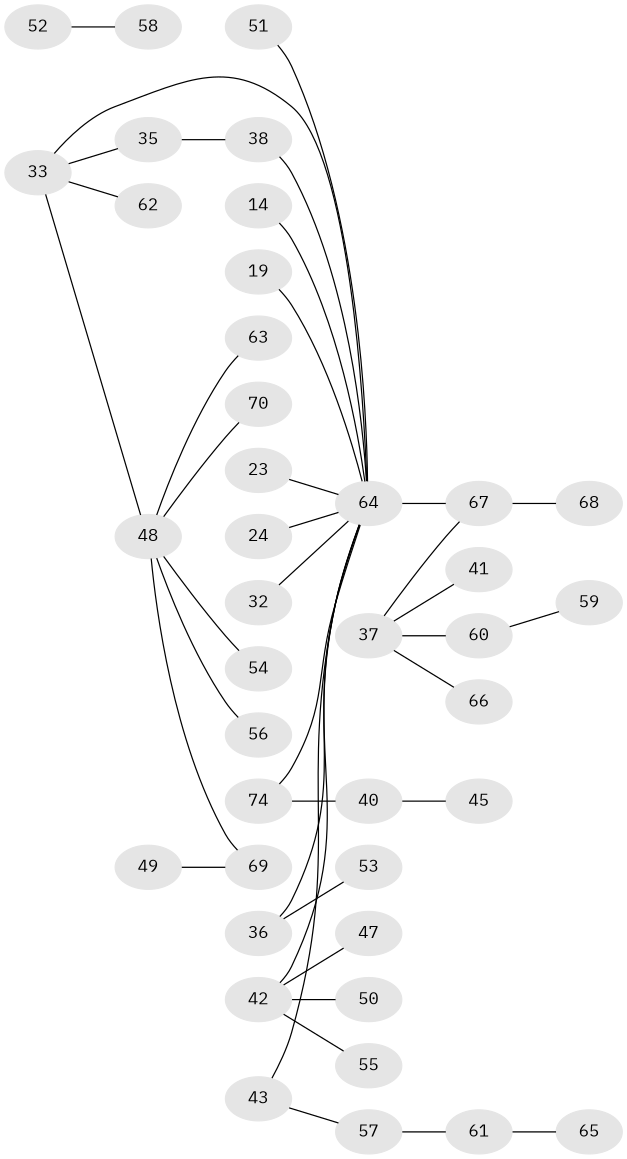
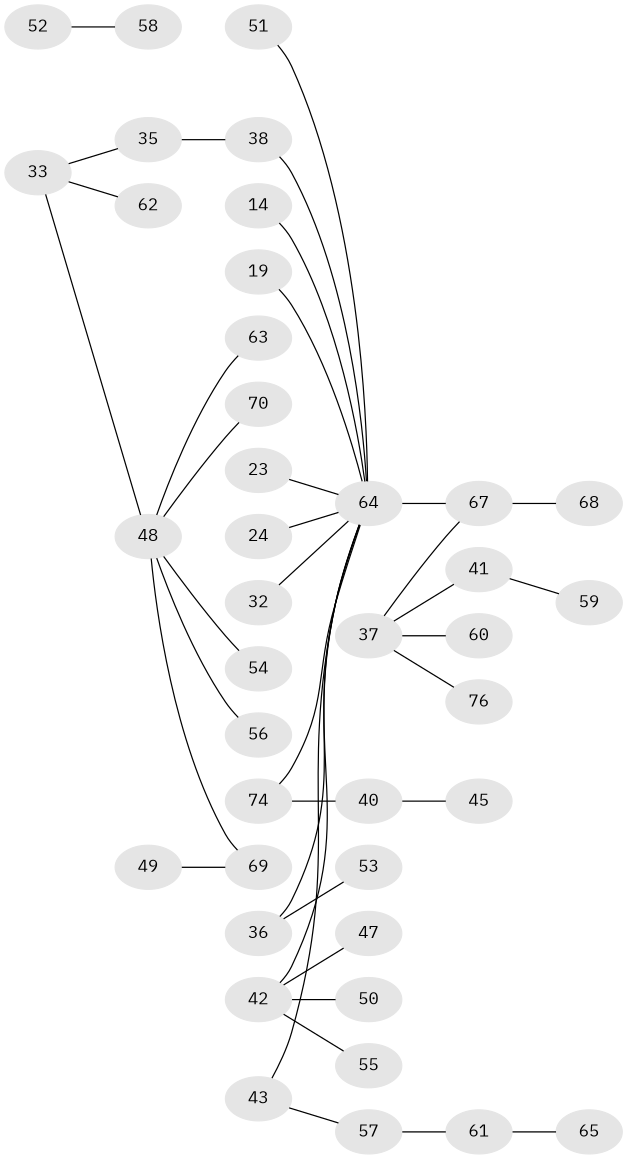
(298, 116) -> none
(534, 619) -> (534, 586)
(479, 702) -> (479, 702)
